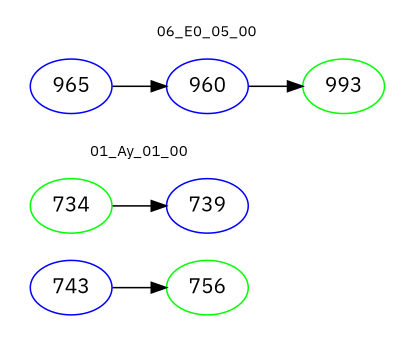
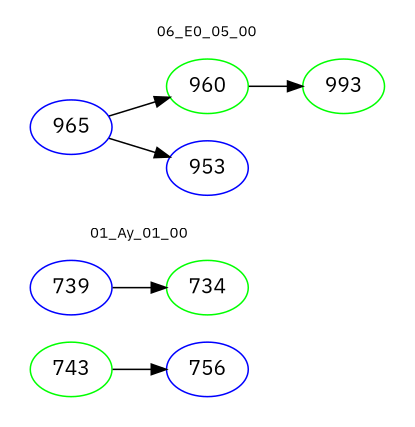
(207, 86) -> (207, 86)
none -> (207, 168)
(132, 206) -> (132, 288)
(71, 288) -> (71, 369)
(207, 288) -> (207, 369)
